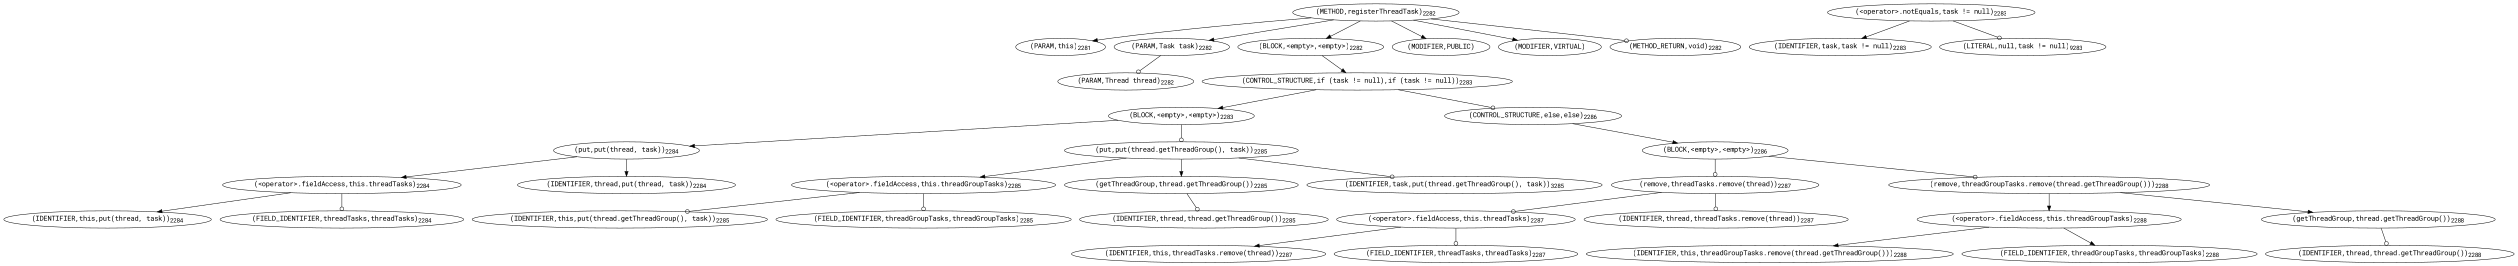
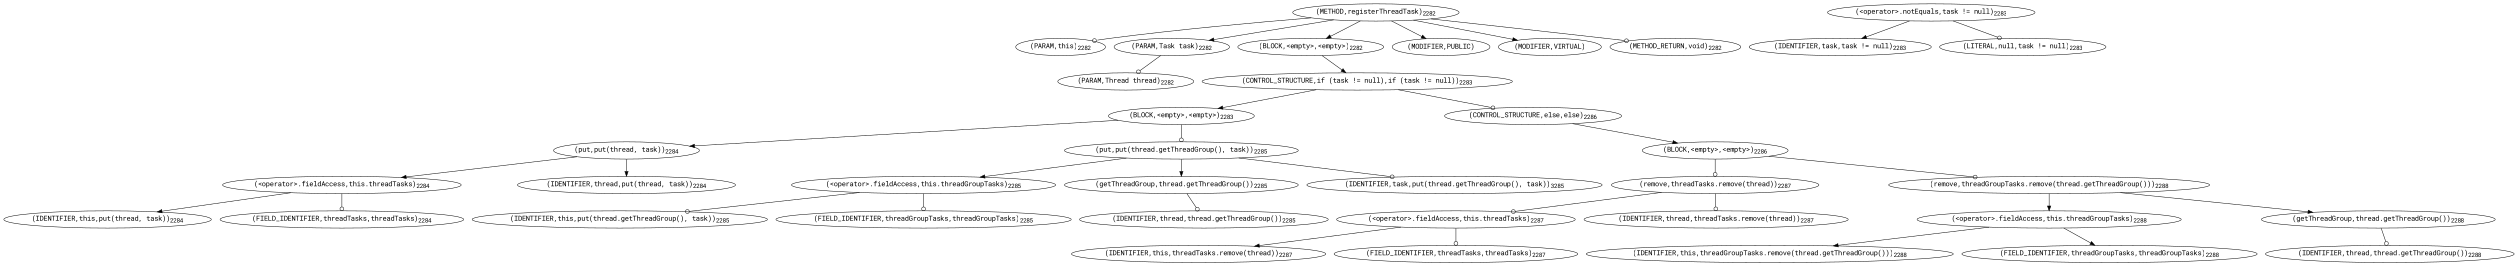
(1204, 28) -> (1204, 28)
(1085, 46) -> (1085, 46)
(2076, 46) -> (2076, 46)
